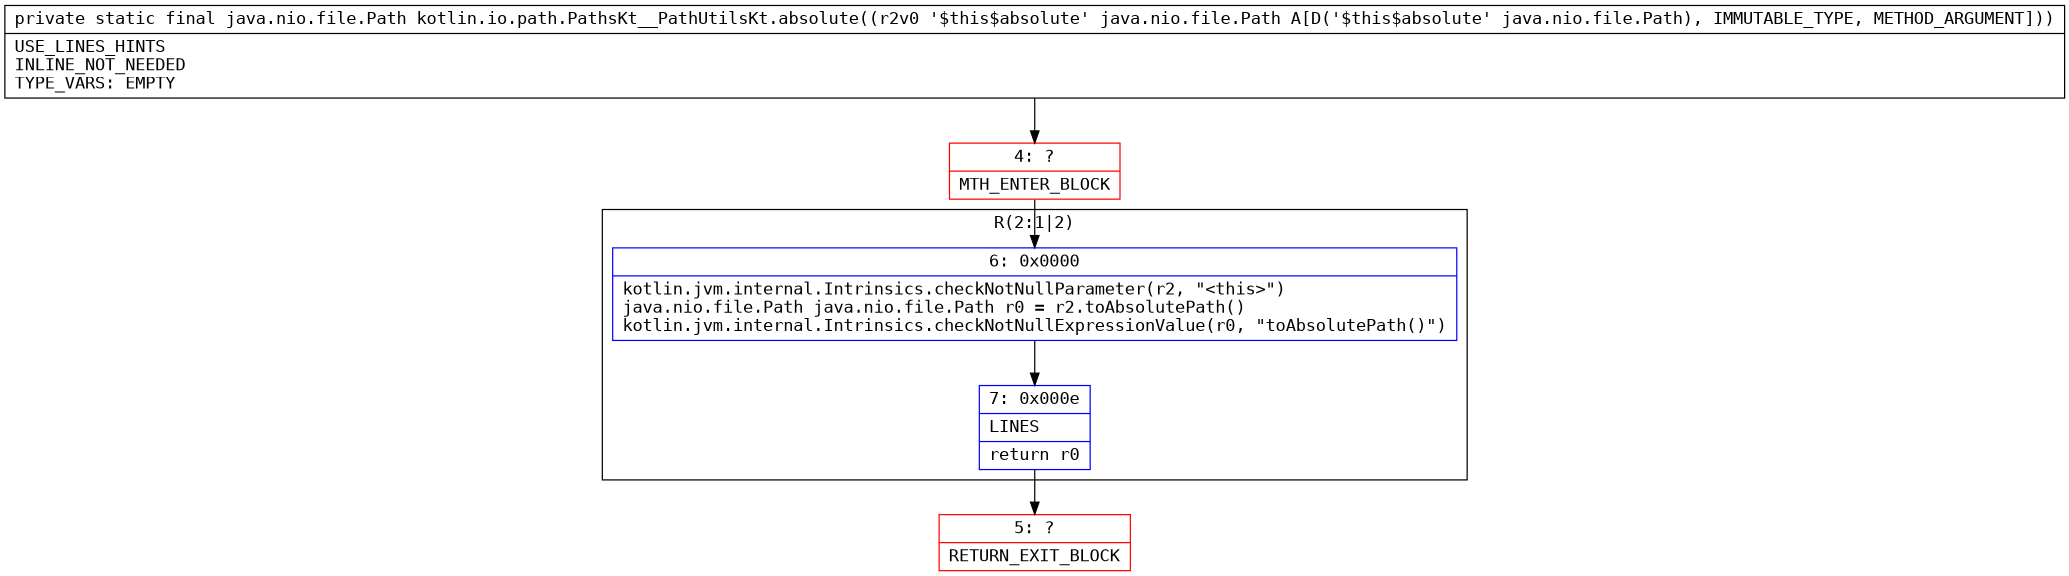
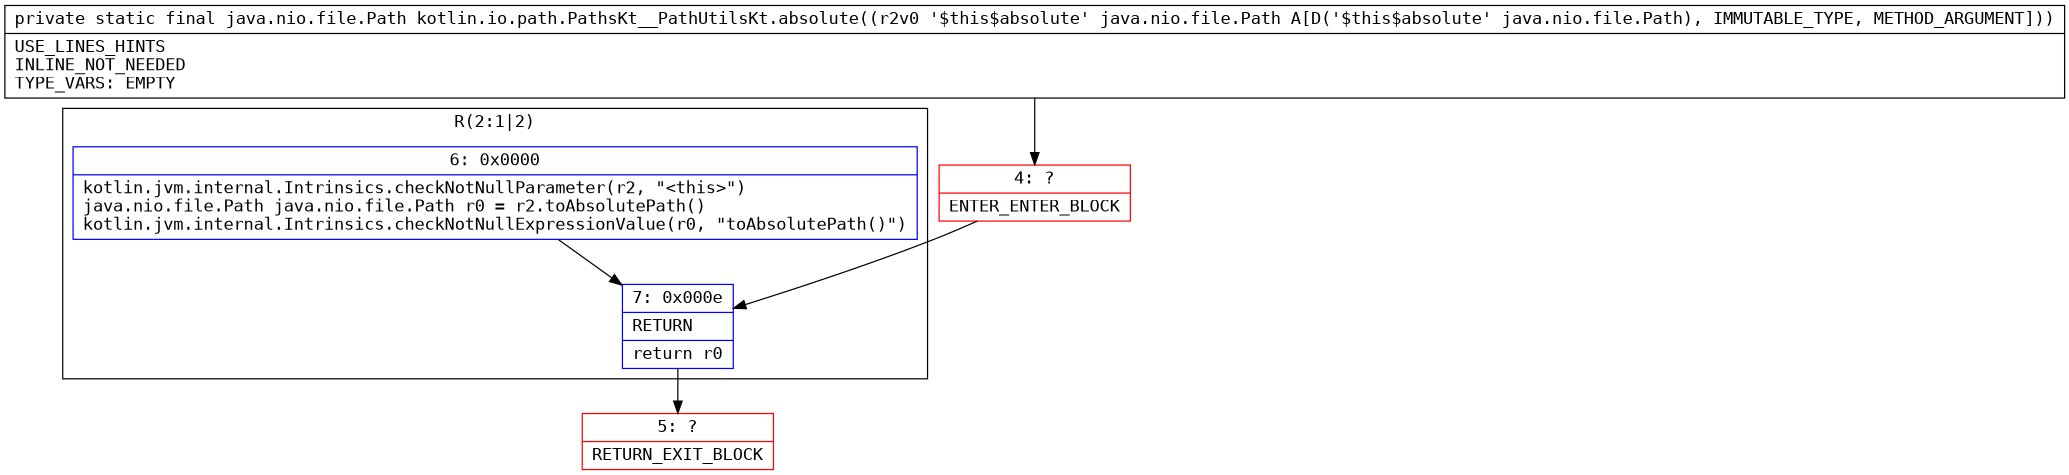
(1035, 185) -> (1035, 206)
(1035, 218) -> (862, 266)
(1015, 427) -> (663, 326)
